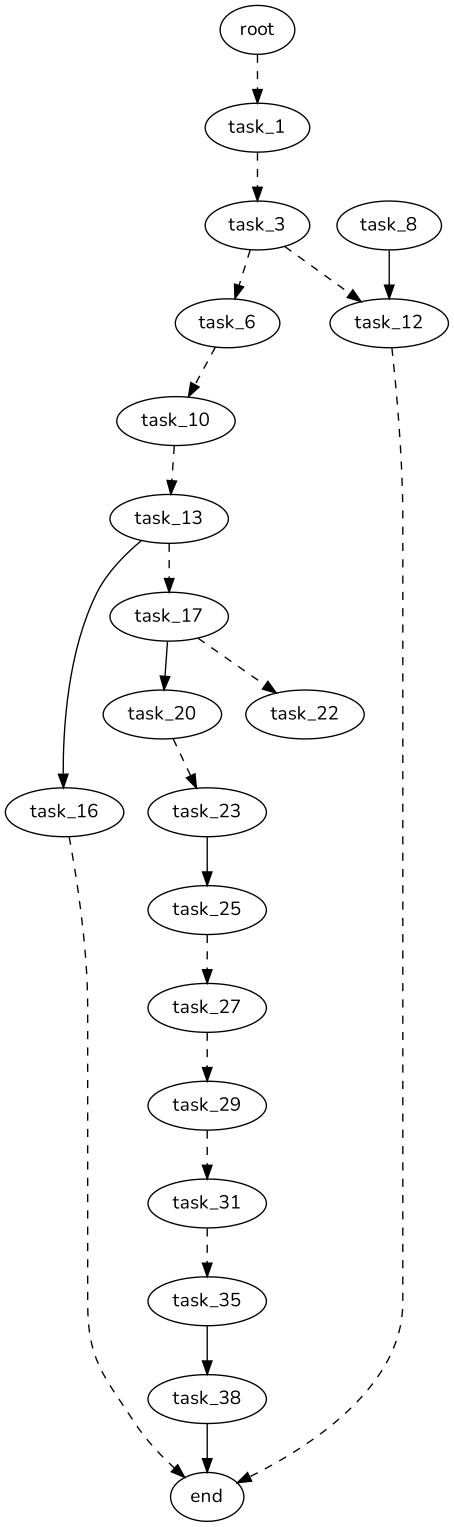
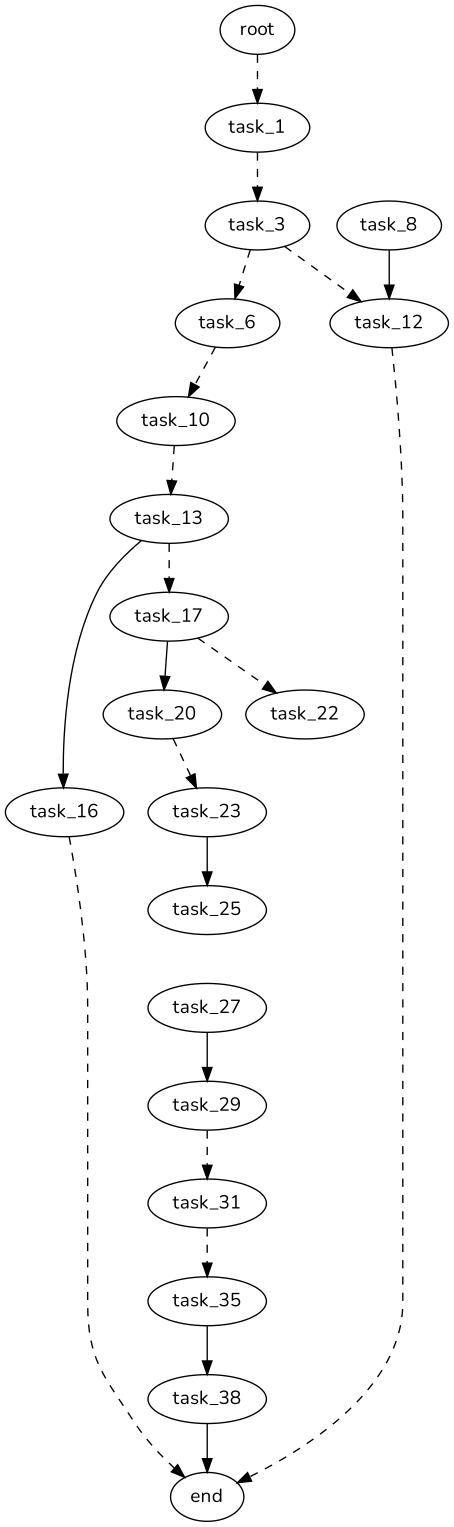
(207, 952) -> none
(207, 1050) -> (207, 1050)
